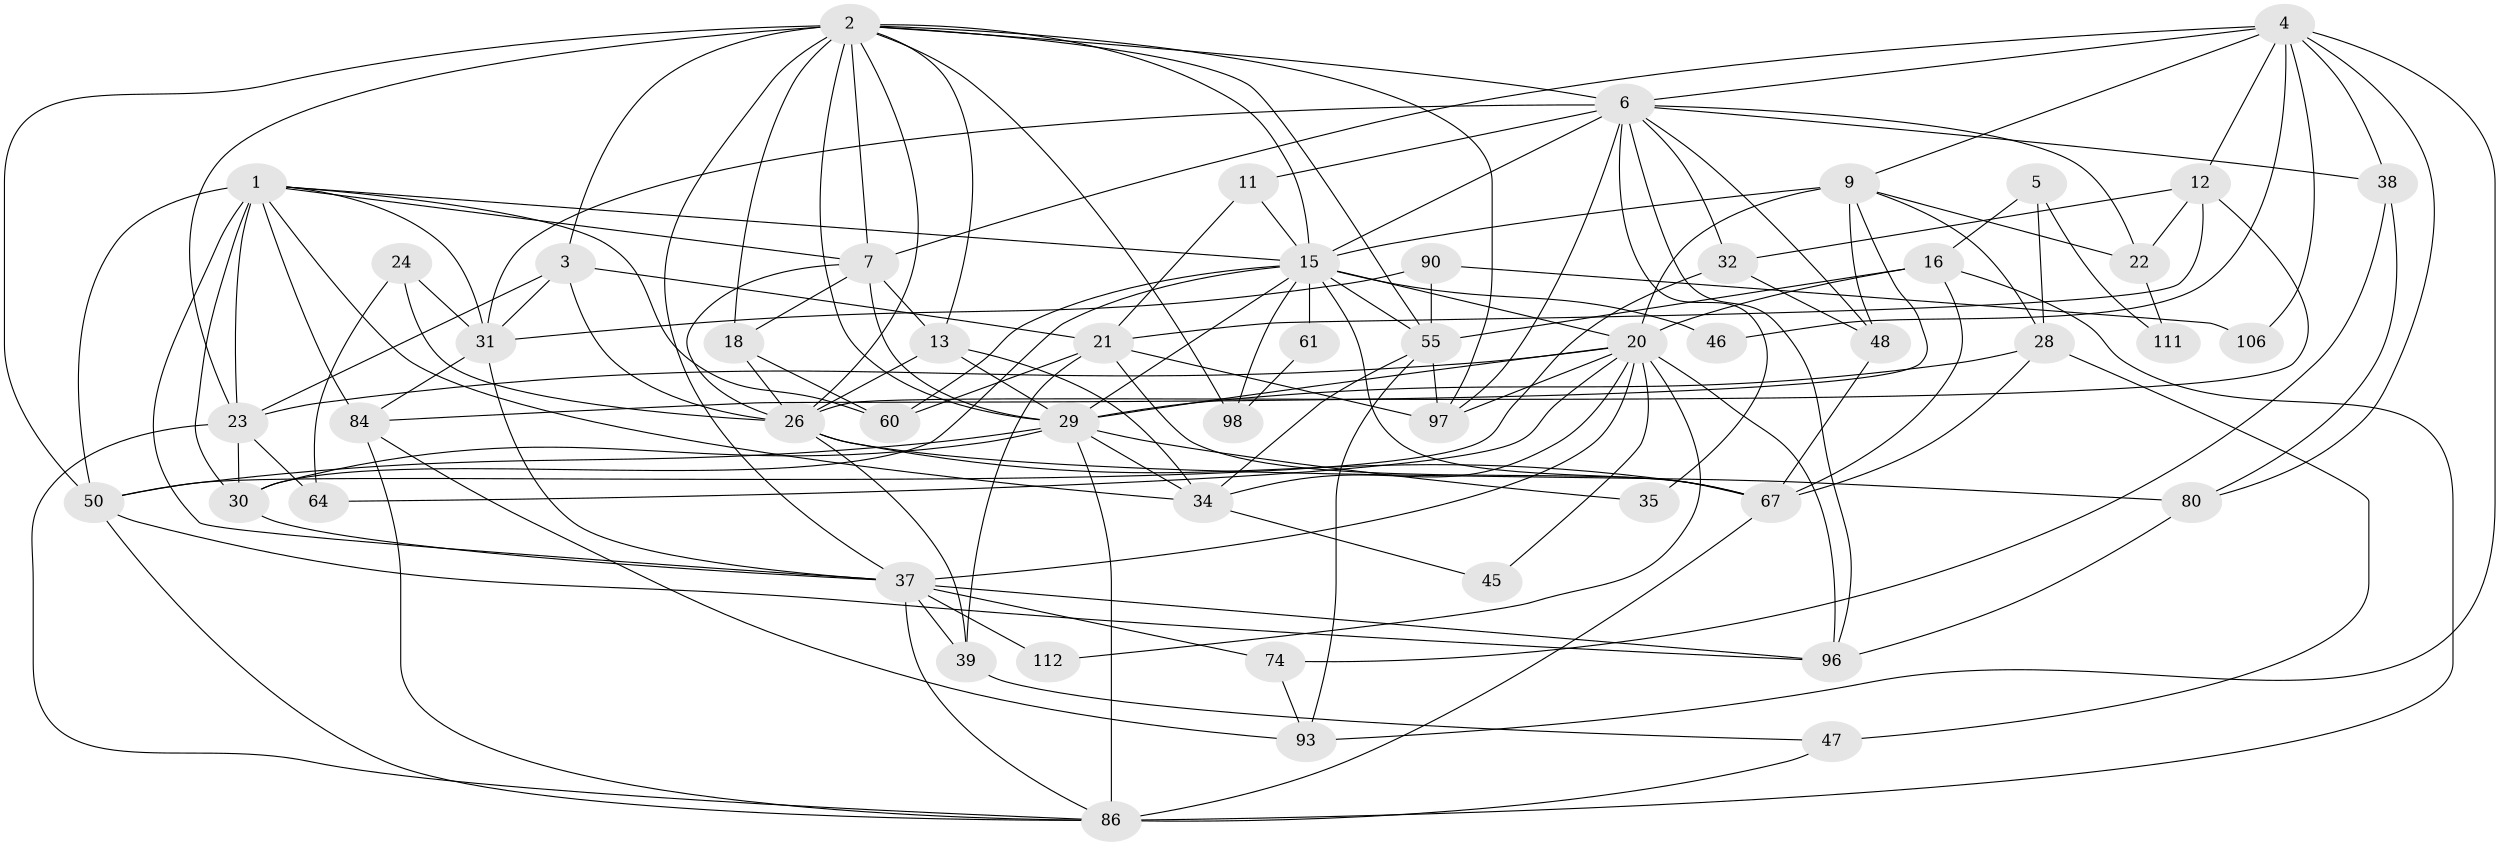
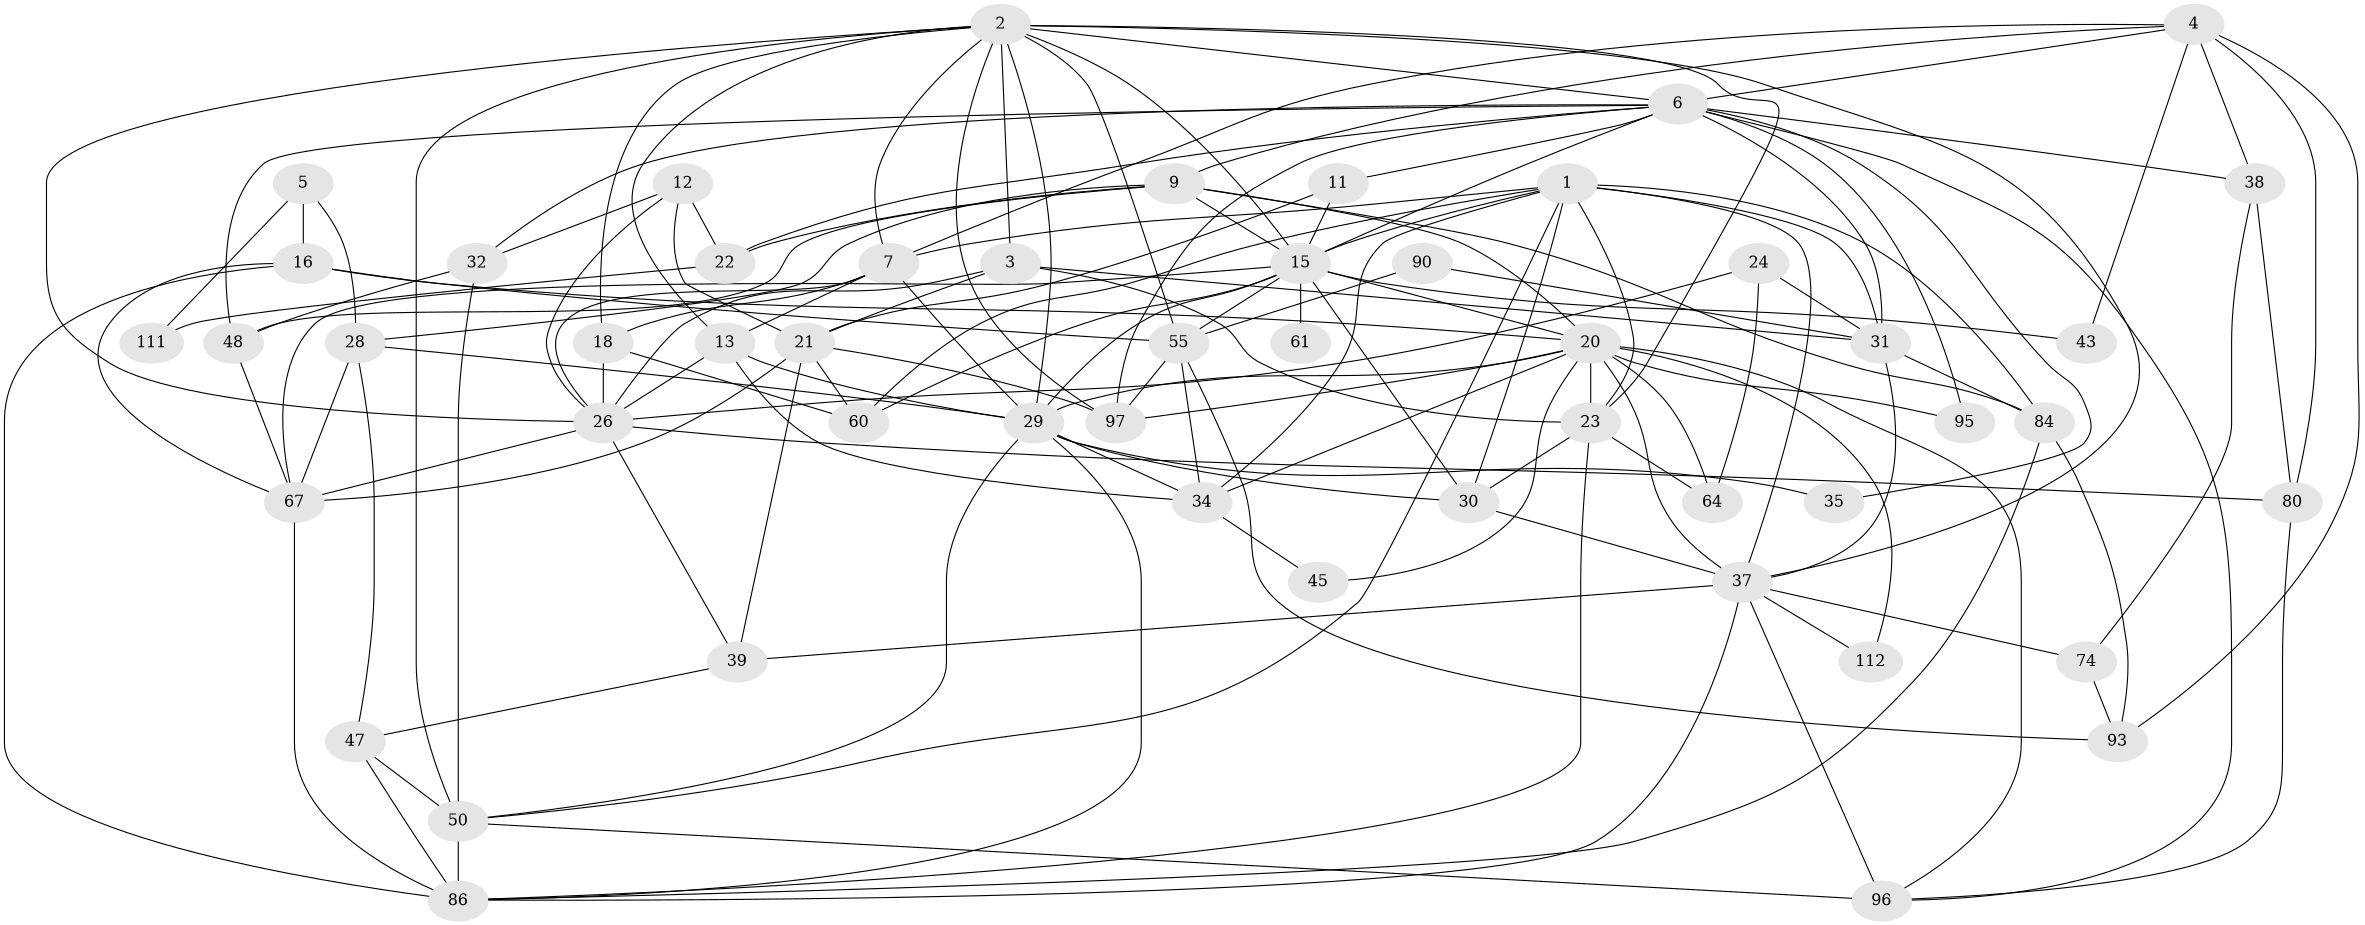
(2243, 104) -> none
(1717, 343) -> (2087, 343)
(2252, 343) -> none
(1233, 423) -> none
none -> (1965, 423)
none -> (407, 782)
